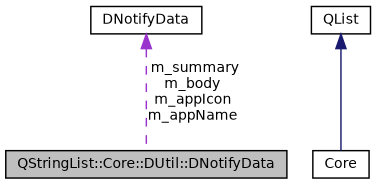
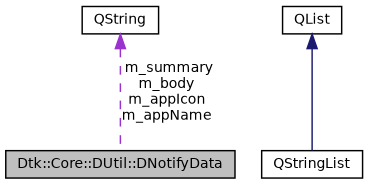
(146, 20) -> (120, 20)
(146, 164) -> (120, 164)
(341, 164) -> (312, 164)
